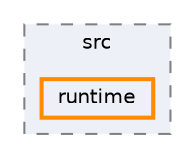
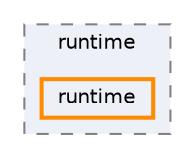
(97, 44) -> (97, 44)
